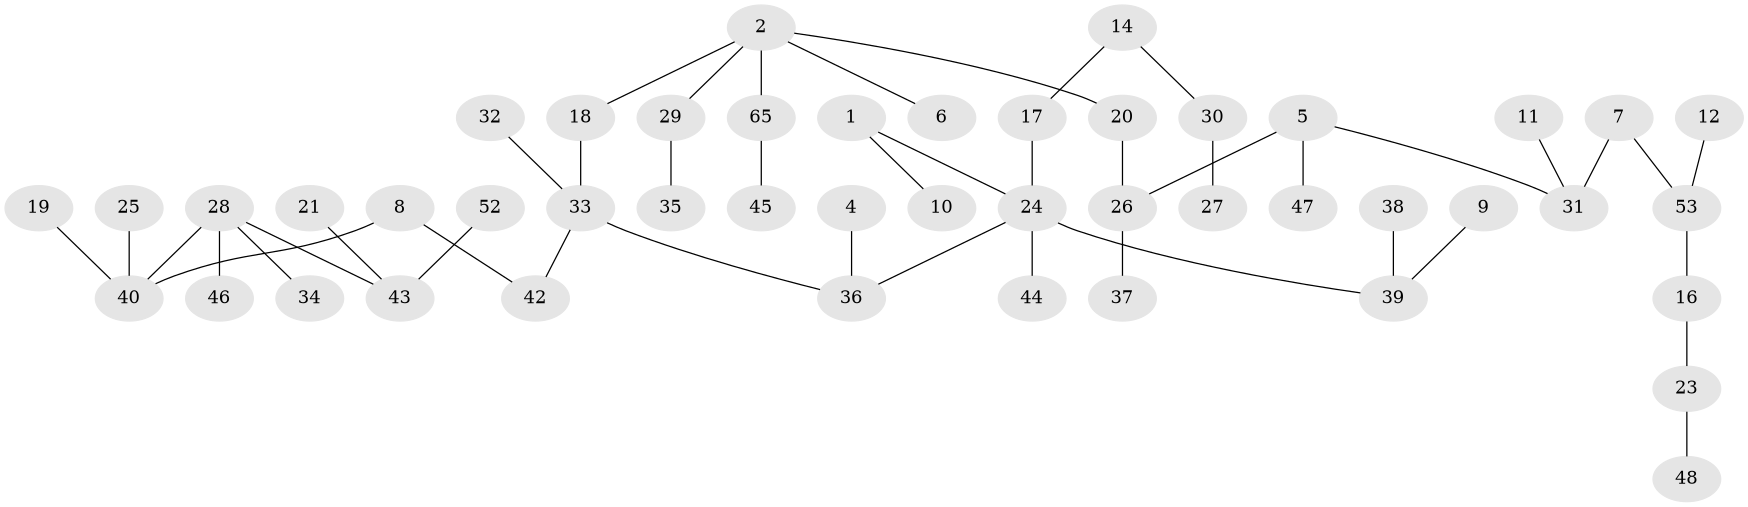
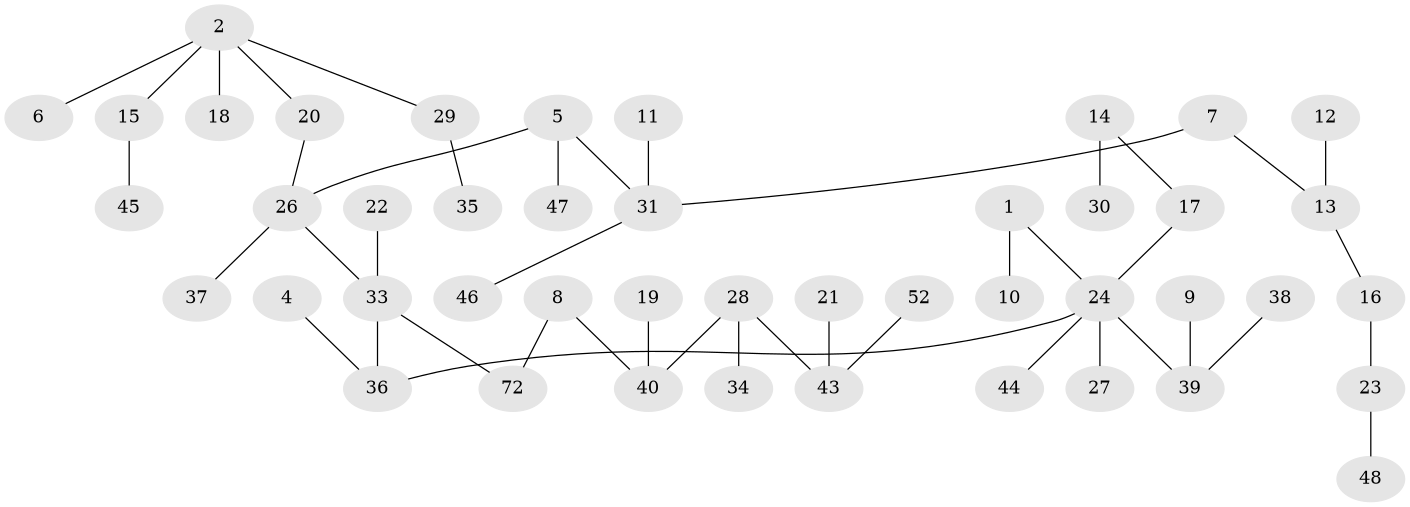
(490, 118) -> (378, 208)
(761, 118) -> (129, 118)
(1213, 154) -> (1100, 344)
(581, 163) -> (332, 253)
(129, 208) -> none
(1687, 208) -> (1326, 208)
(219, 253) -> (558, 253)
(536, 298) -> (513, 389)
